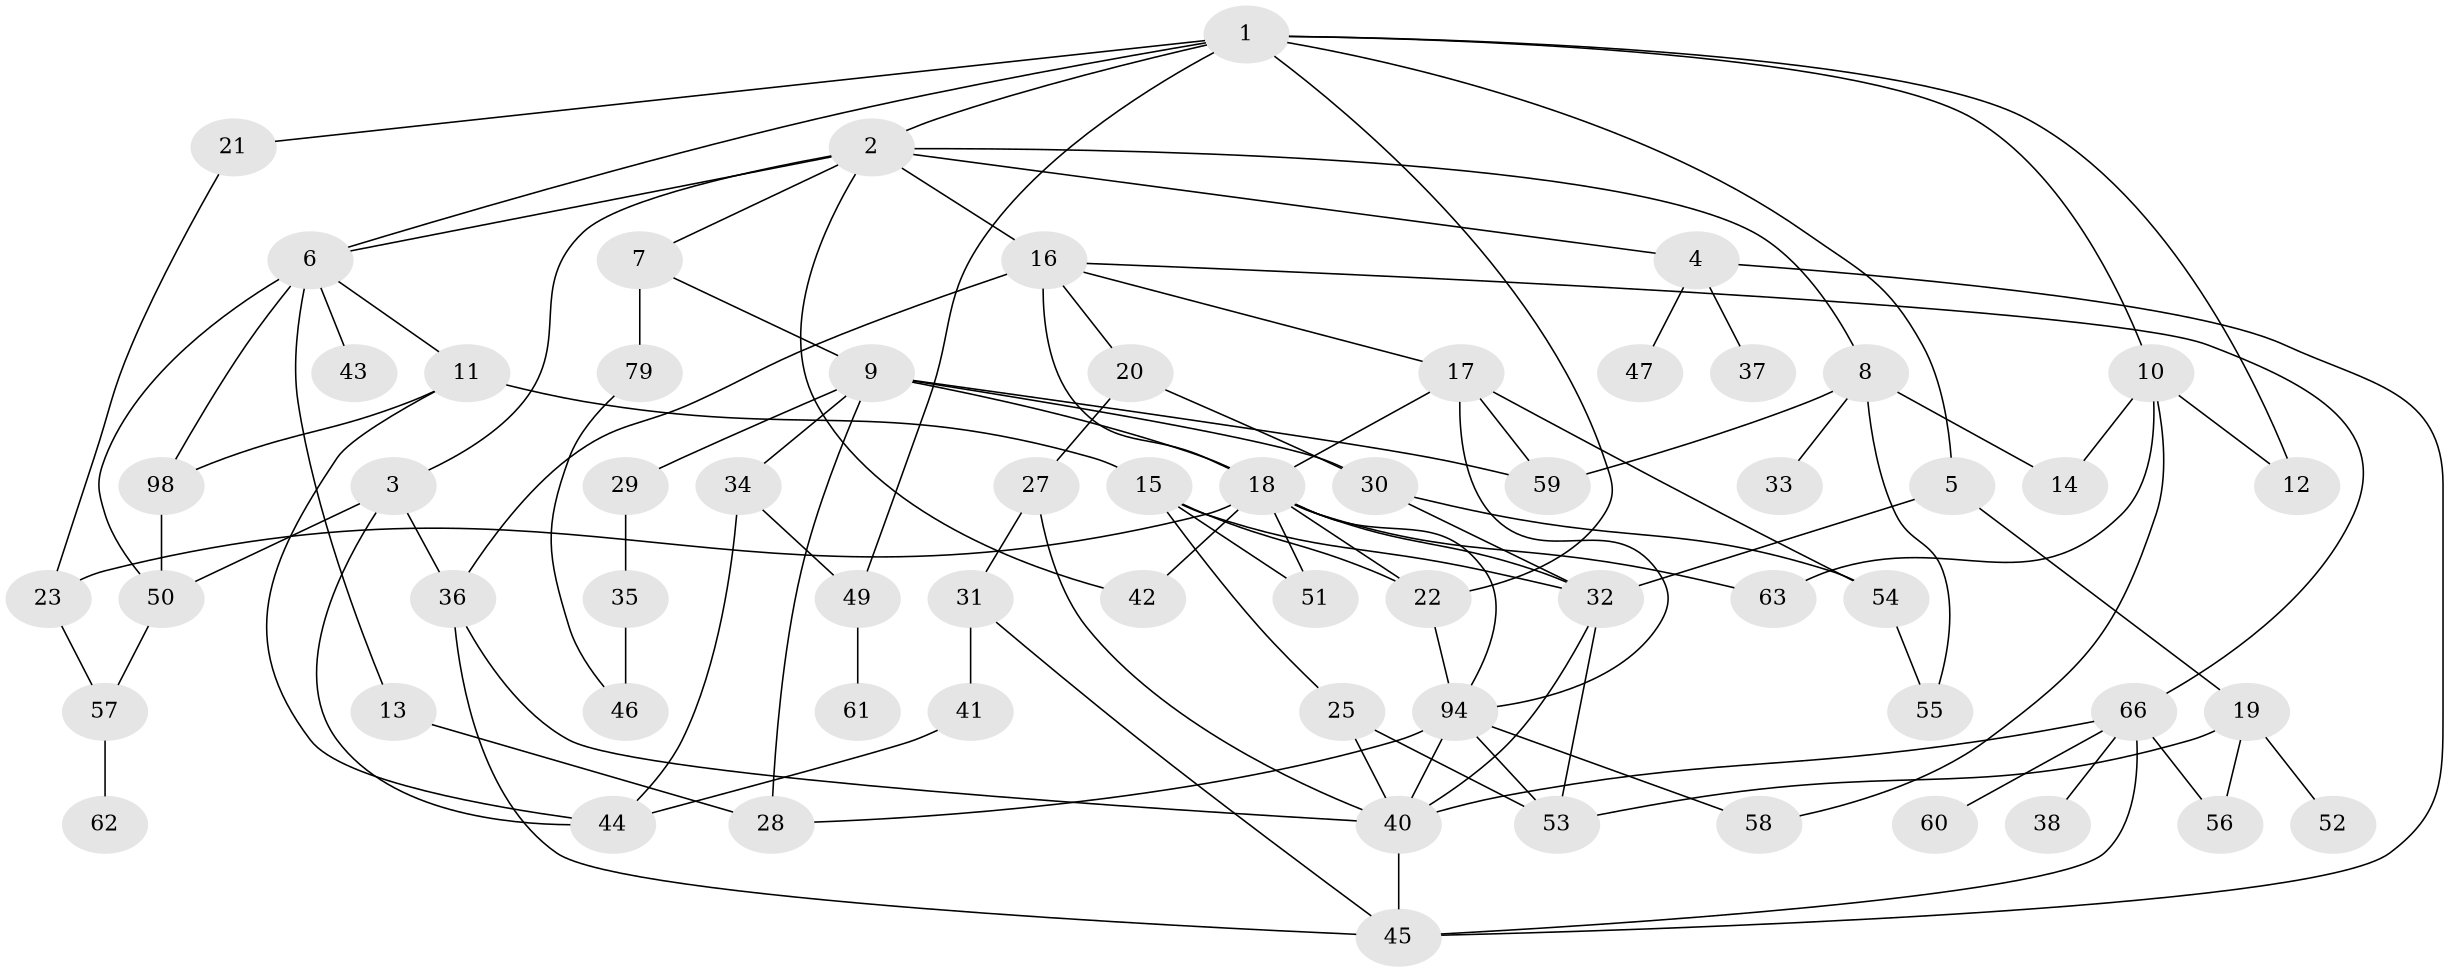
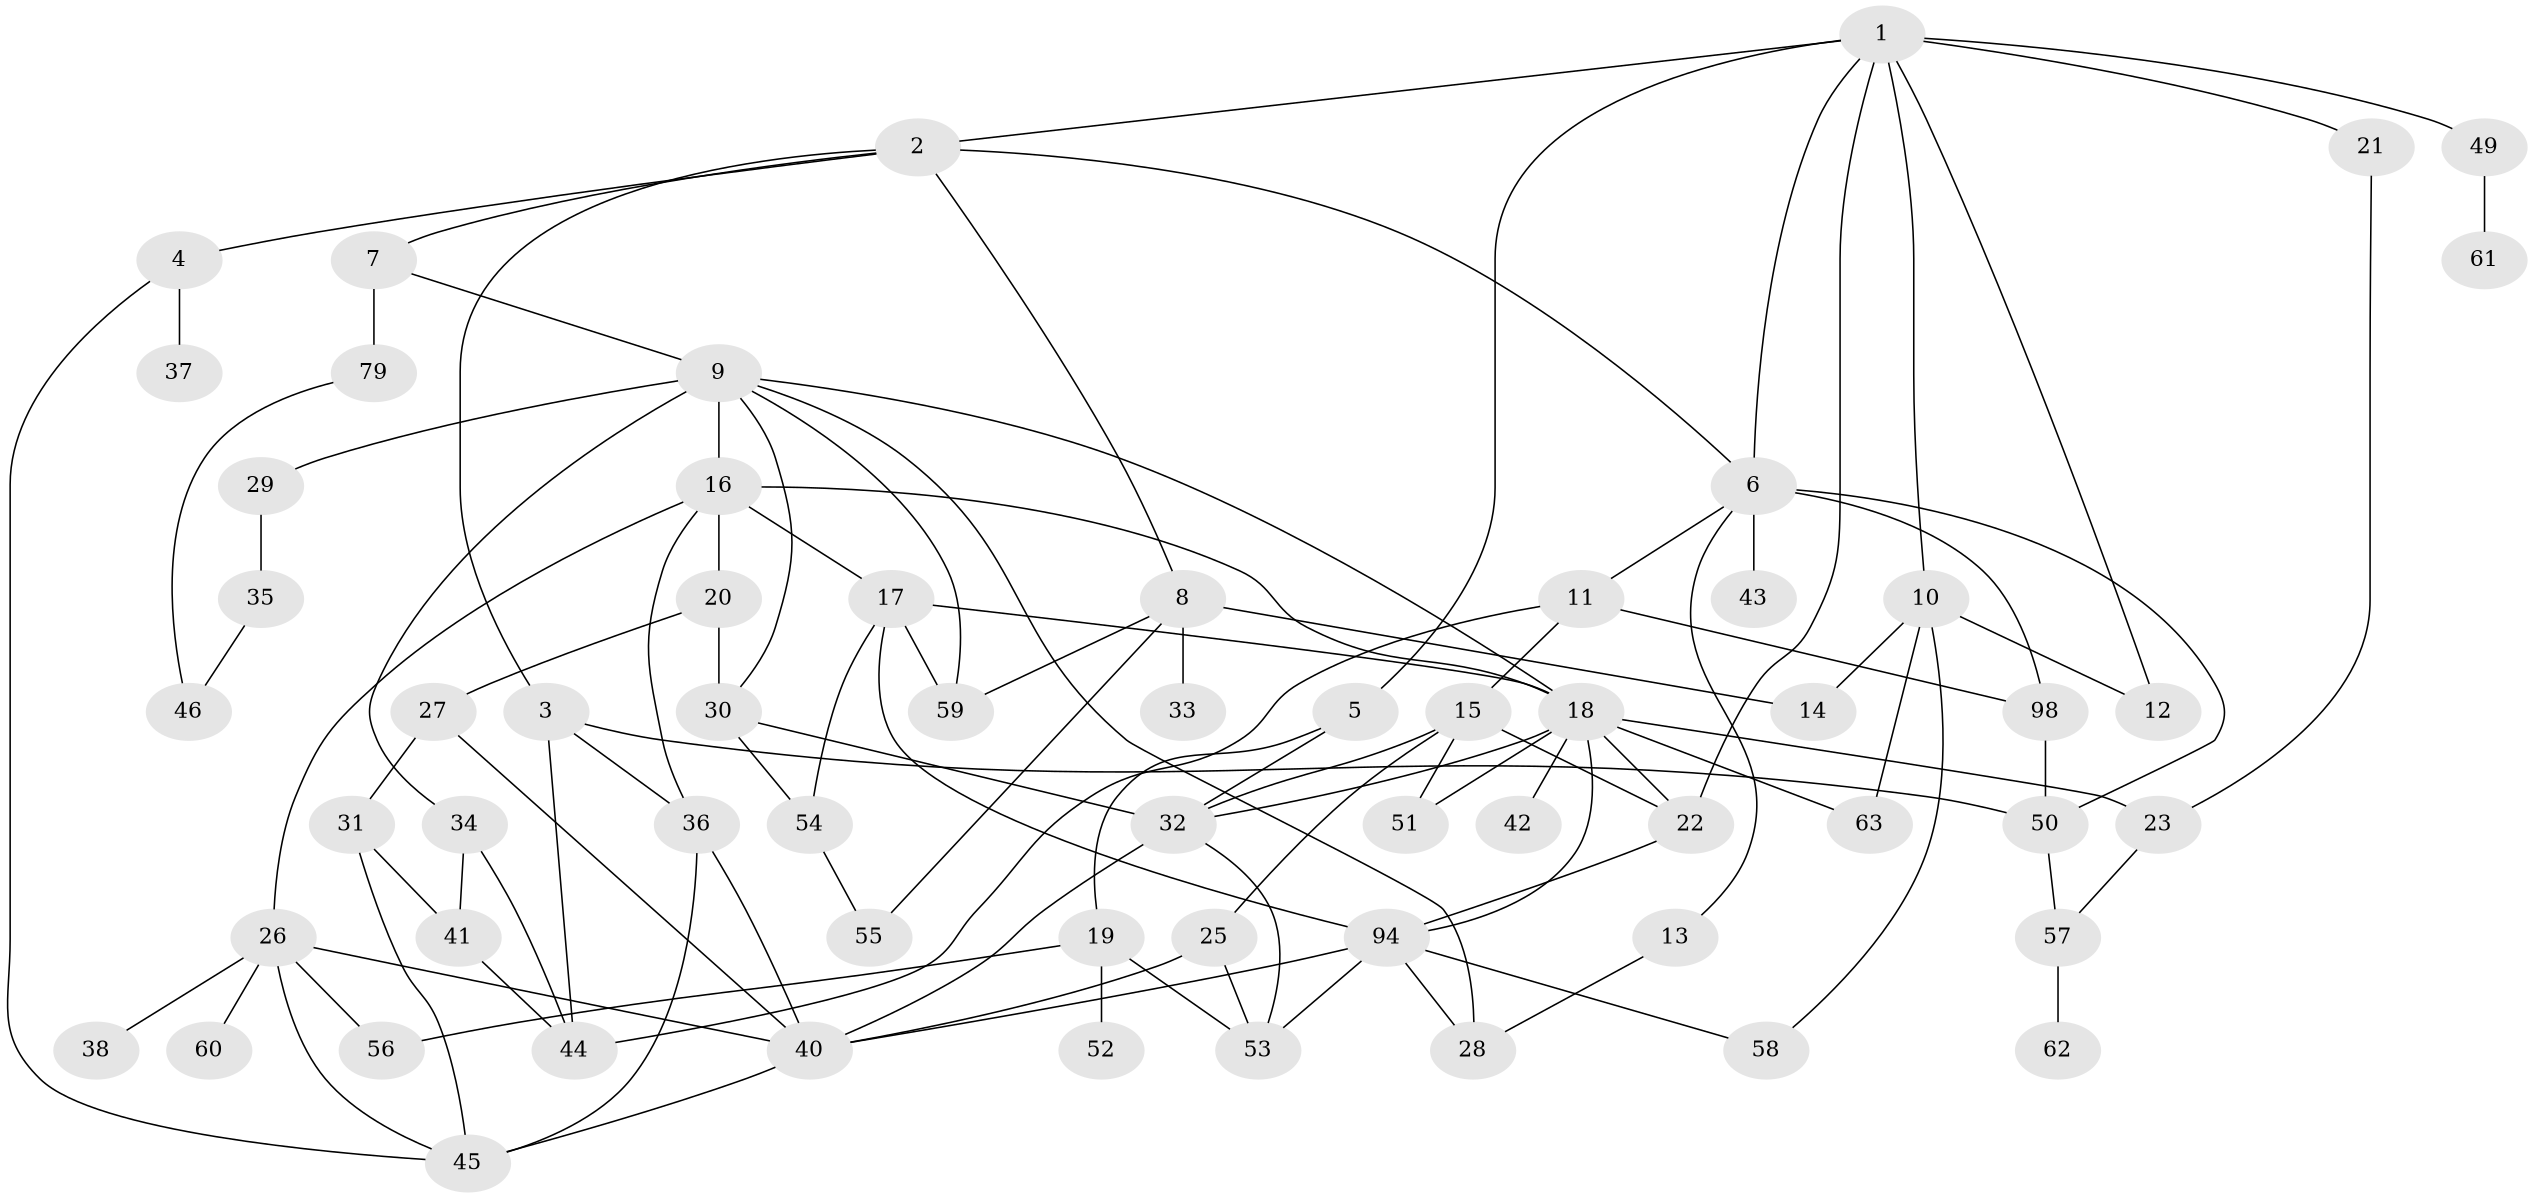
(958, 204) -> (719, 430)
(1640, 373) -> none
(858, 458) -> none
(798, 543) -> (462, 881)
(2134, 712) -> (274, 938)
